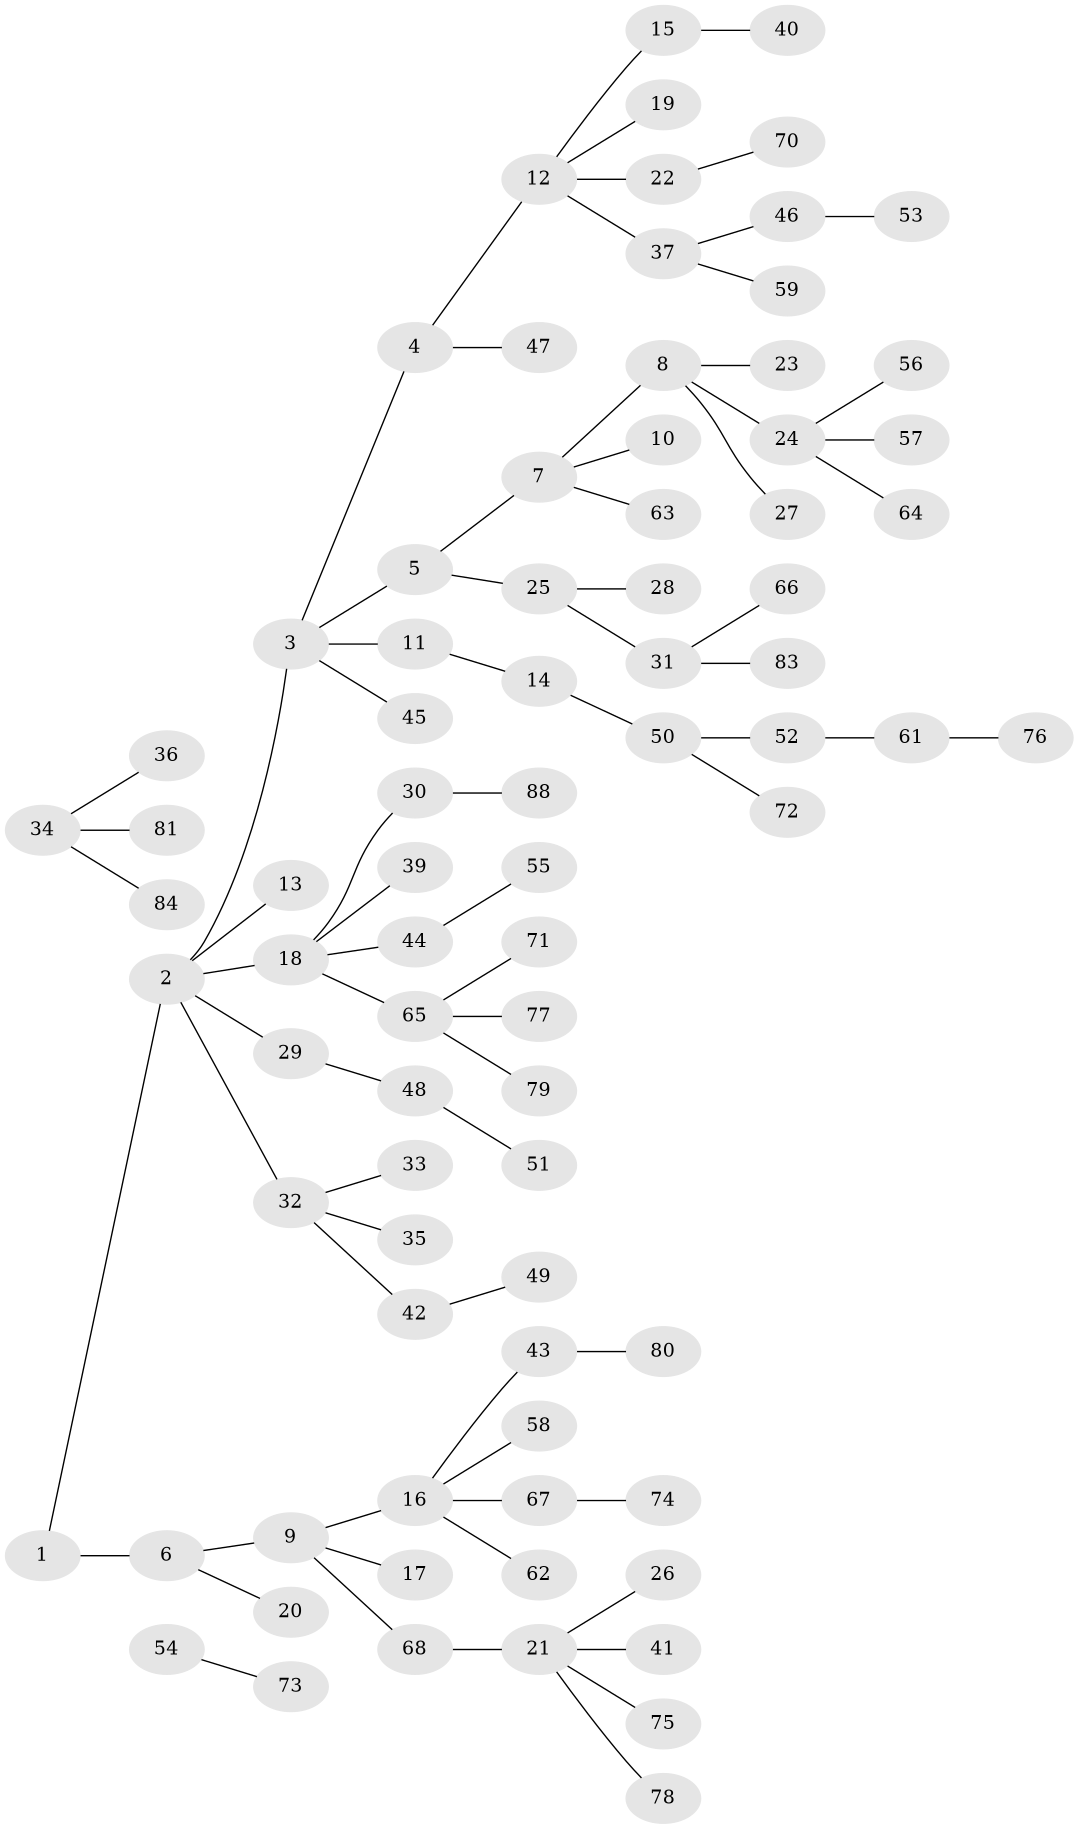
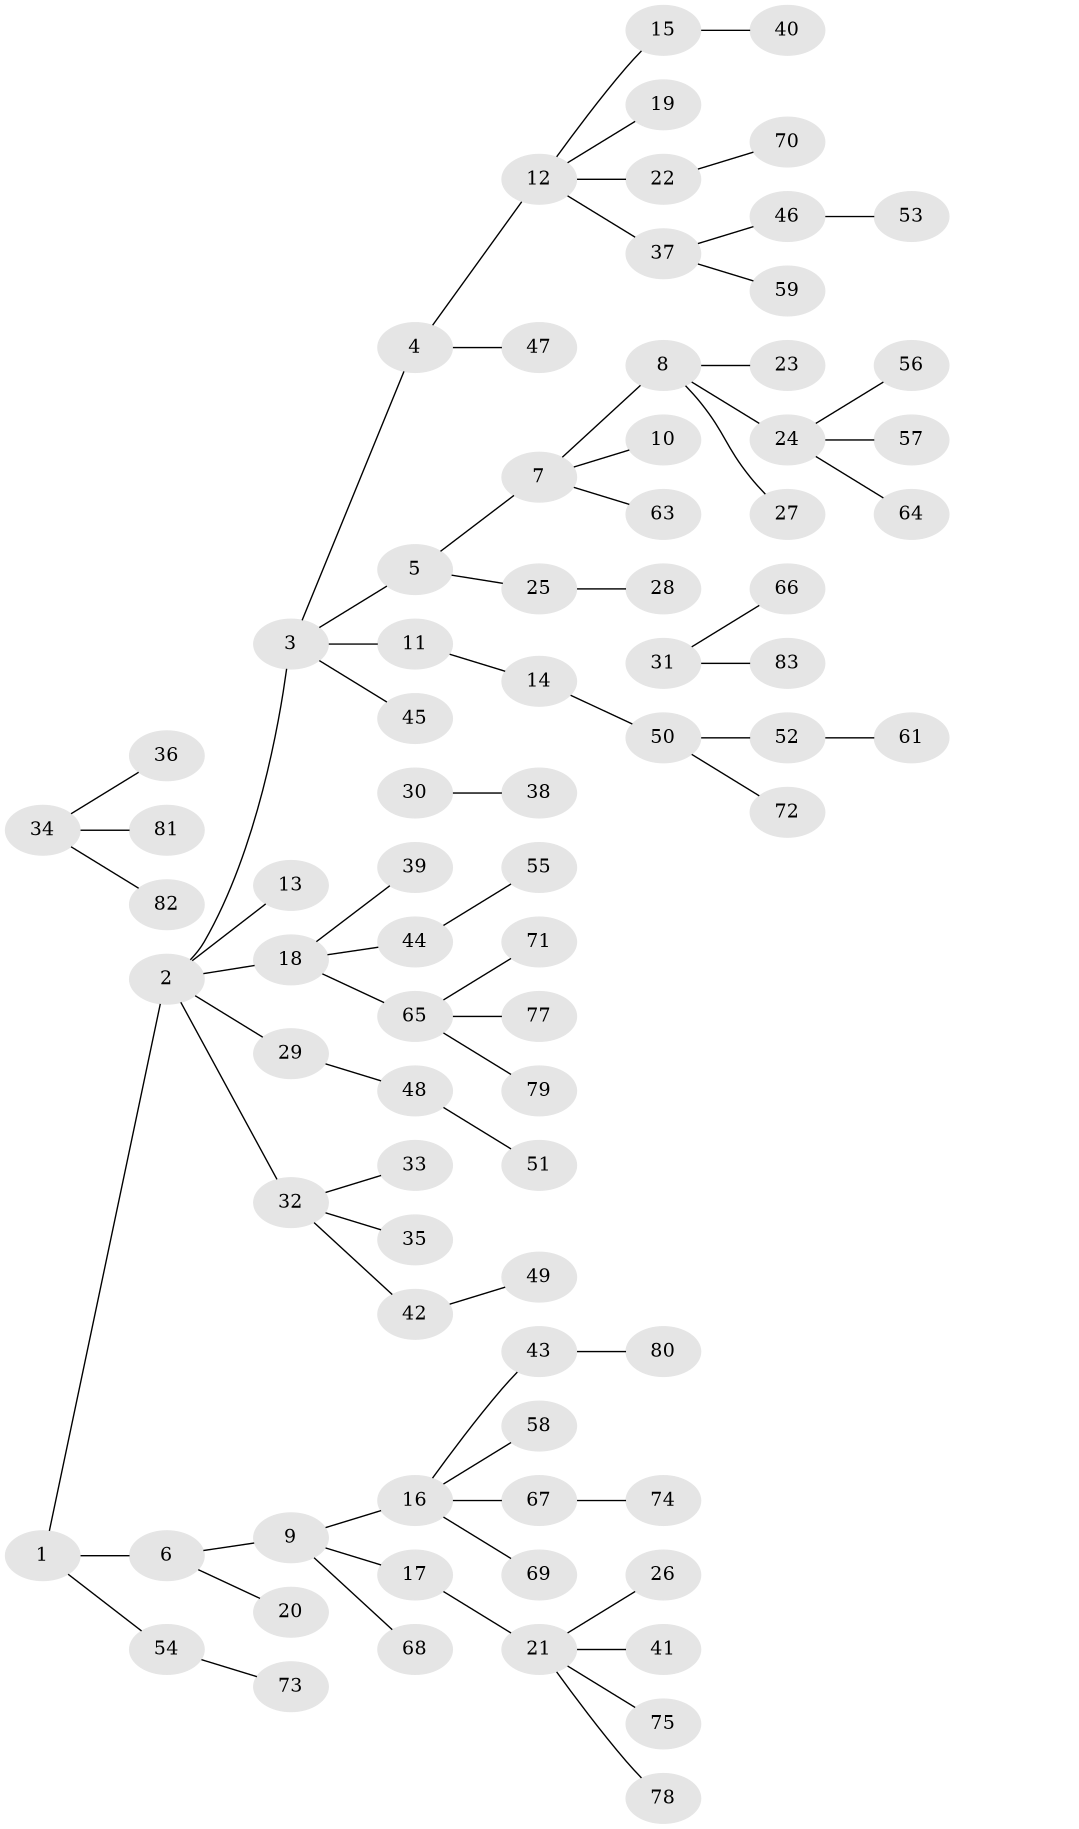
(601, 626) -> none
(1036, 738) -> none
(539, 793) -> (539, 793)
(353, 876) -> none
(167, 905) -> (167, 905)
(539, 1575) -> (539, 1575)
none -> (105, 1603)
(477, 1649) -> (477, 1612)
